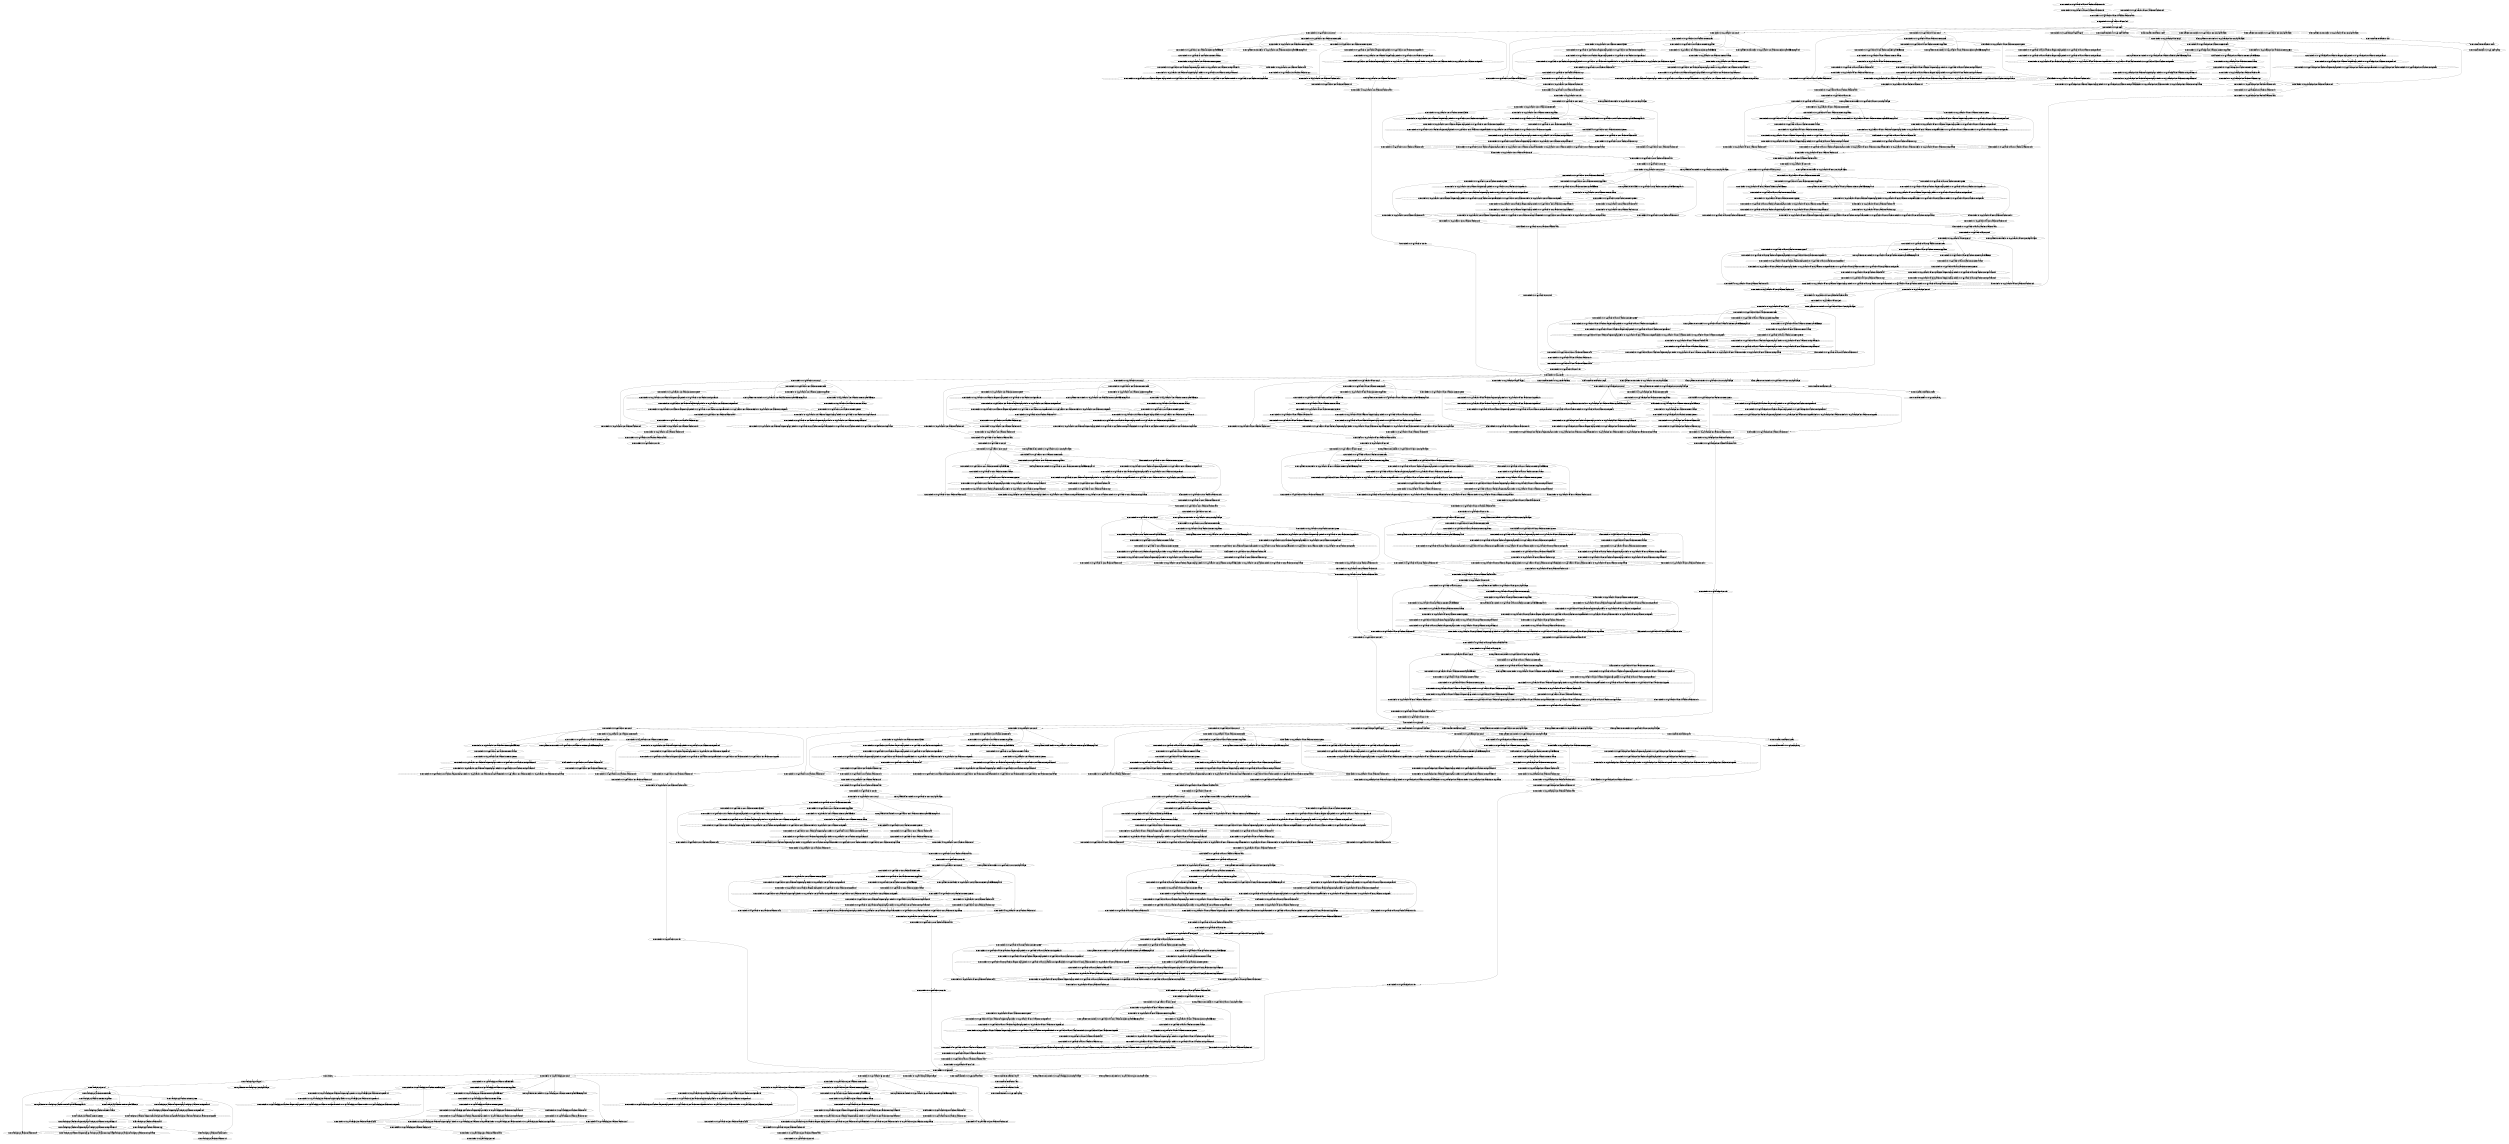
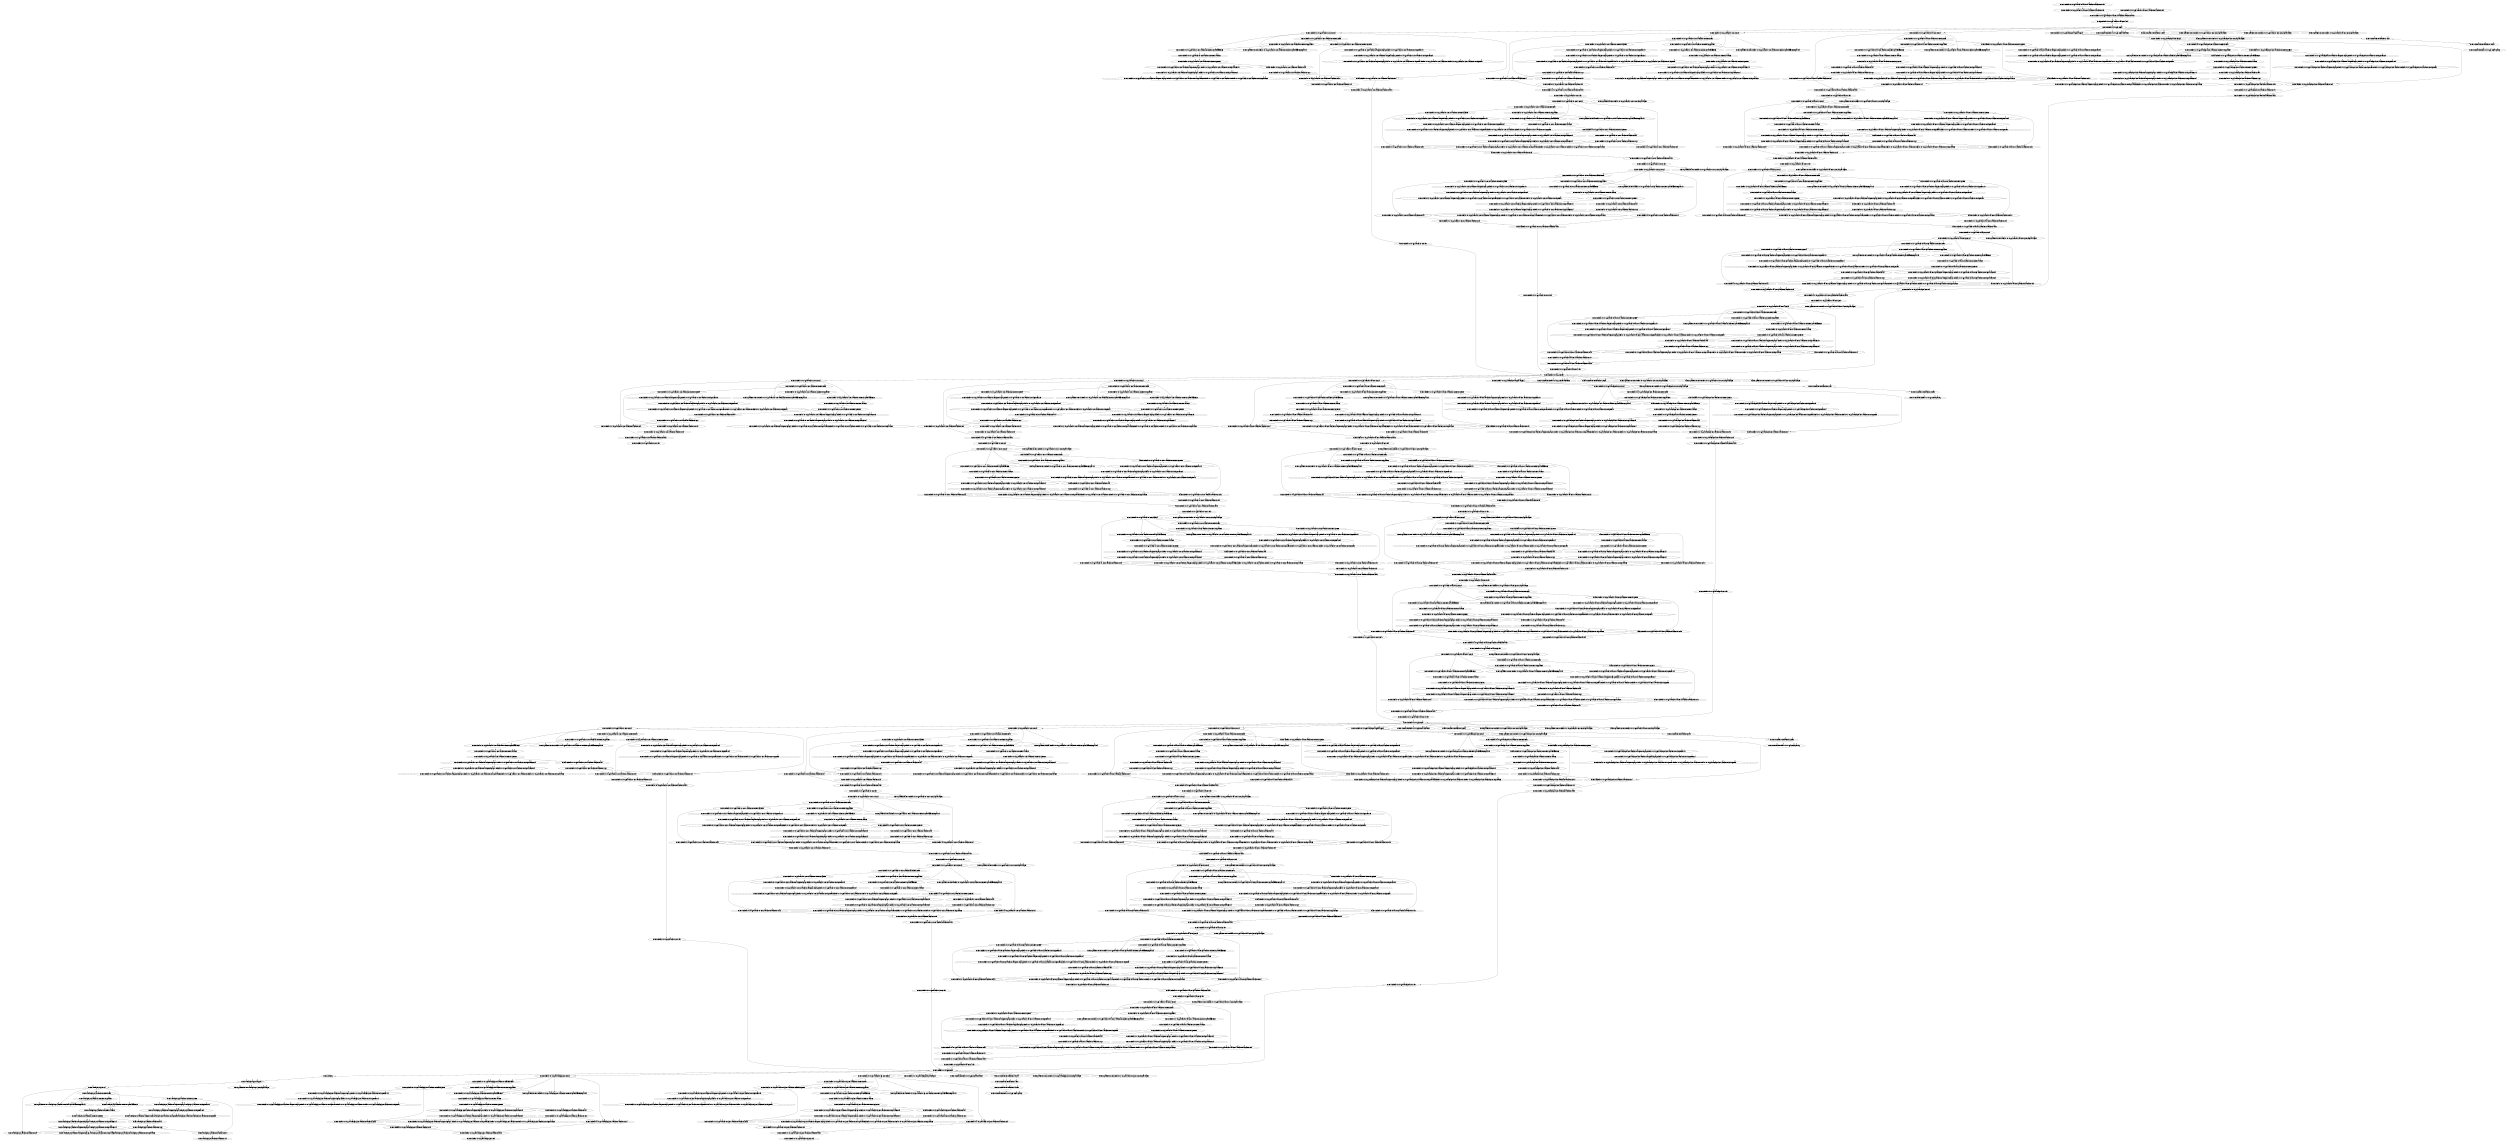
(920, 1076) -> (920, 1076)
